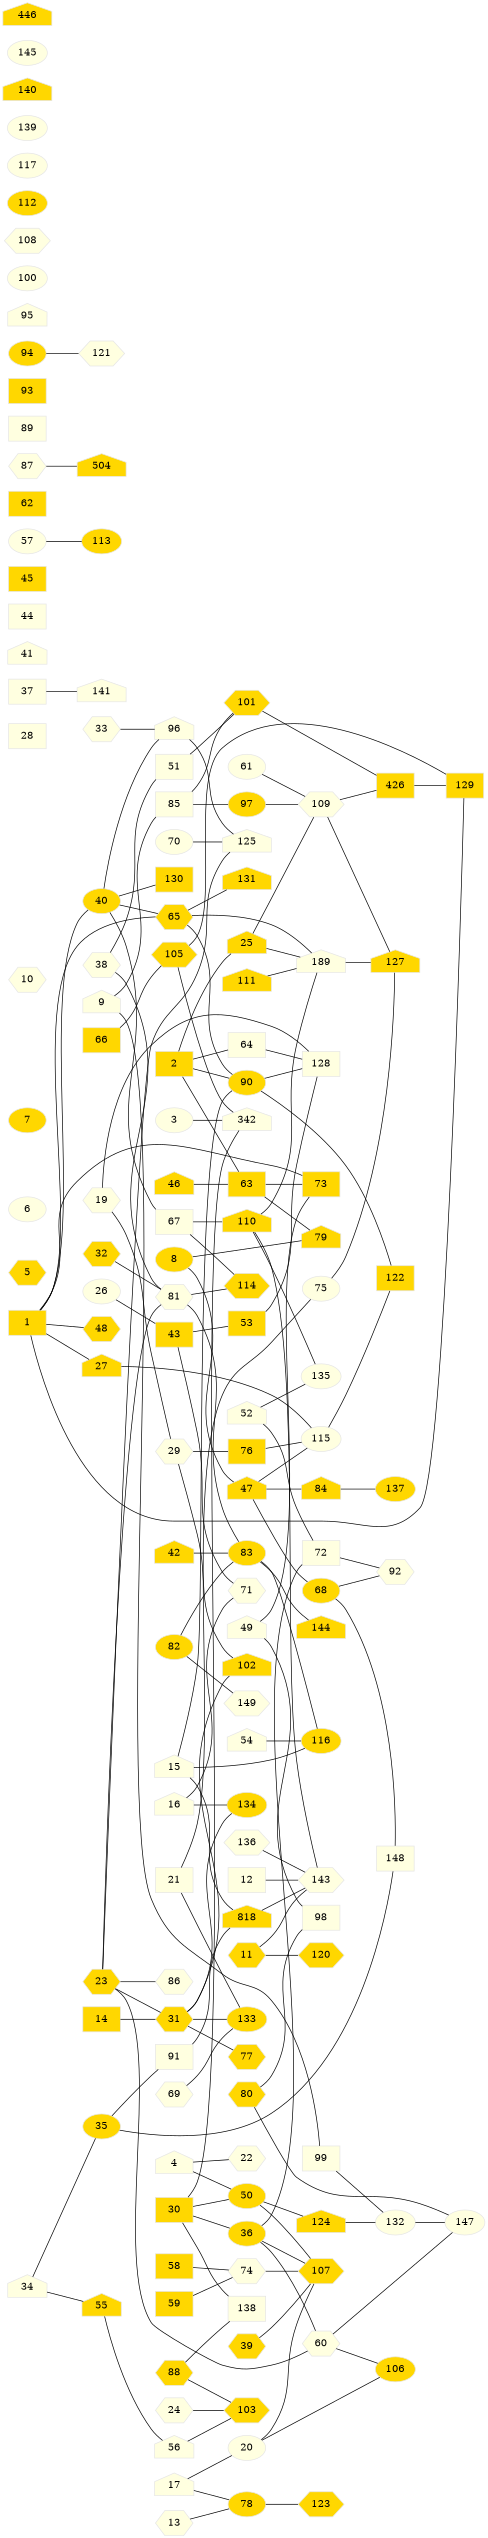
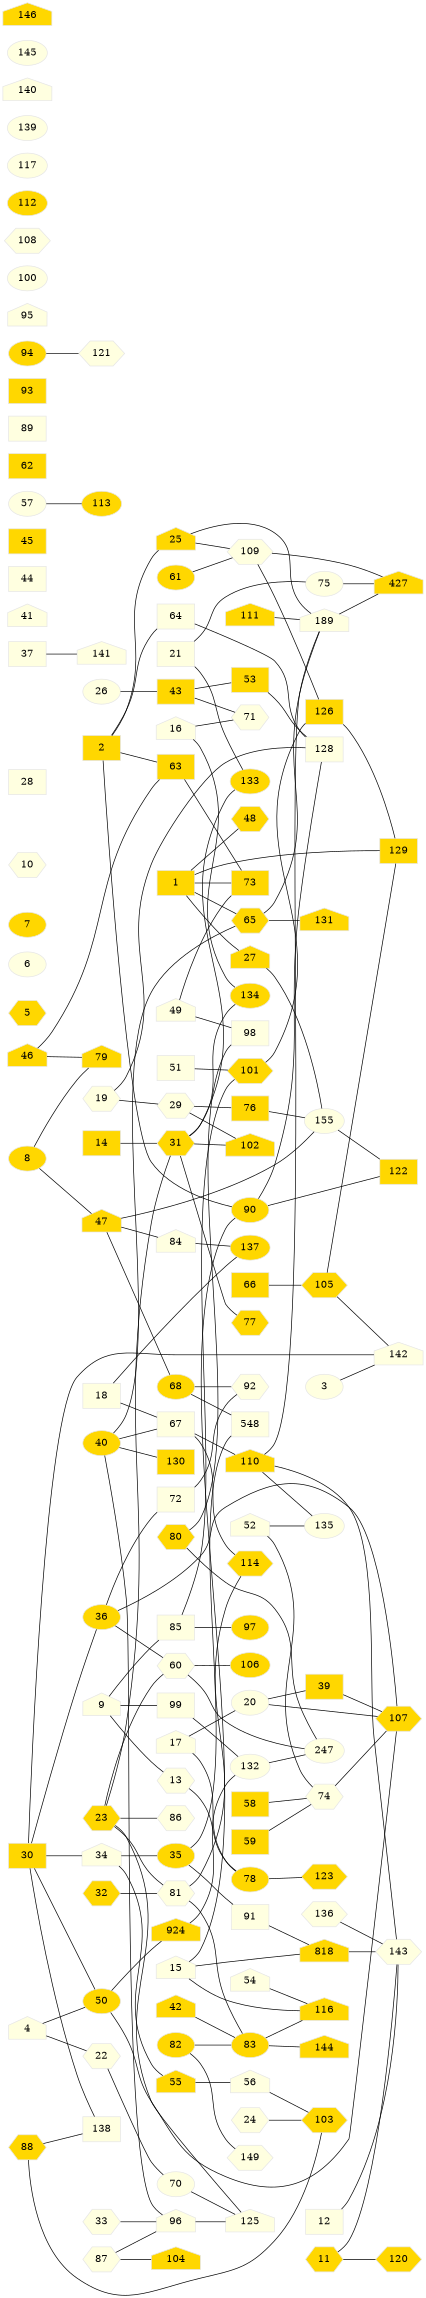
(27, 15) -> (27, 15)
(27, 90) -> (27, 90)
(102, 466) -> (176, 2259)
(247, 767) -> (176, 578)
(395, 786) -> (324, 712)
(282, 804) -> none
(395, 962) -> (399, 584)
(102, 965) -> none
(209, 1000) -> none
(62, 1109) -> none
(247, 1120) -> (399, 1355)
(287, 1214) -> (64, 1057)
none -> (102, 1396)
(321, 1439) -> (324, 1121)
(321, 1489) -> (176, 1242)
(295, 1503) -> (288, 1675)
(321, 1741) -> (324, 2010)
none -> (135, 1745)
none -> (64, 1856)
(395, 1859) -> (250, 1424)
(174, 2094) -> none
none -> (132, 2124)
(321, 2222) -> (176, 1931)
(465, 2222) -> (324, 1751)
none -> (136, 2242)
(247, 2346) -> (324, 1687)
(321, 2409) -> (291, 1694)
